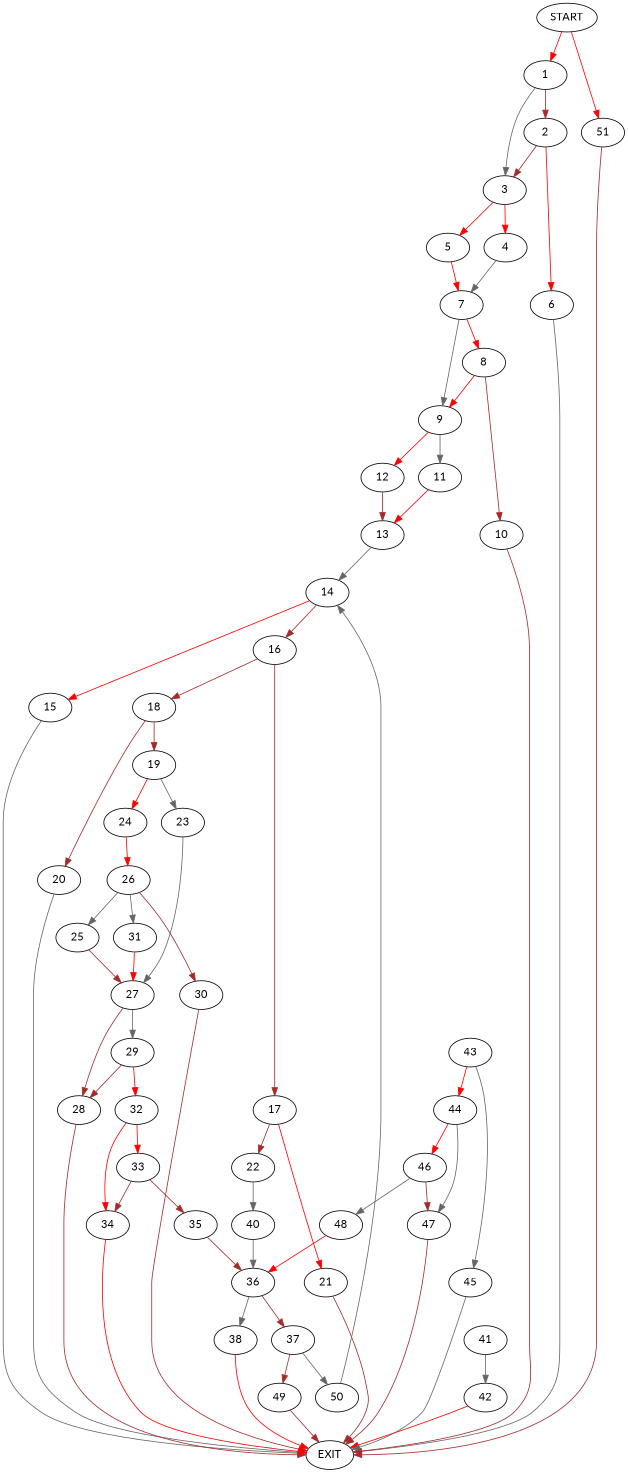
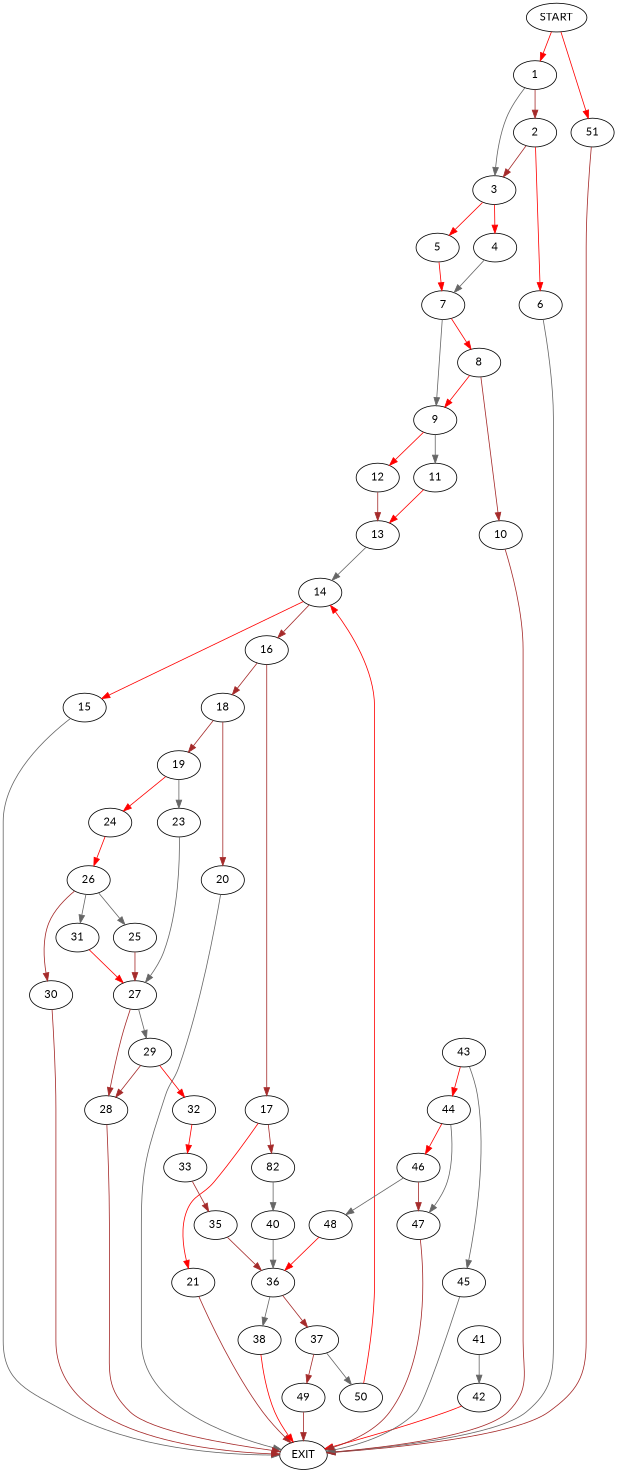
(381, 995) -> (375, 993)
(253, 1168) -> (273, 1168)
(108, 1225) -> none
